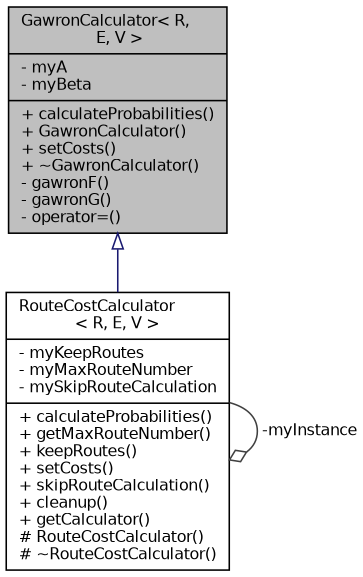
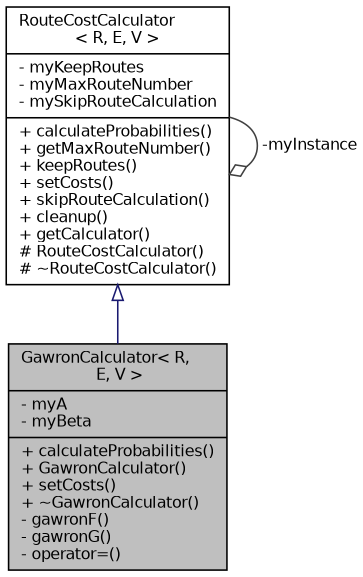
(118, 271) -> (118, 322)
